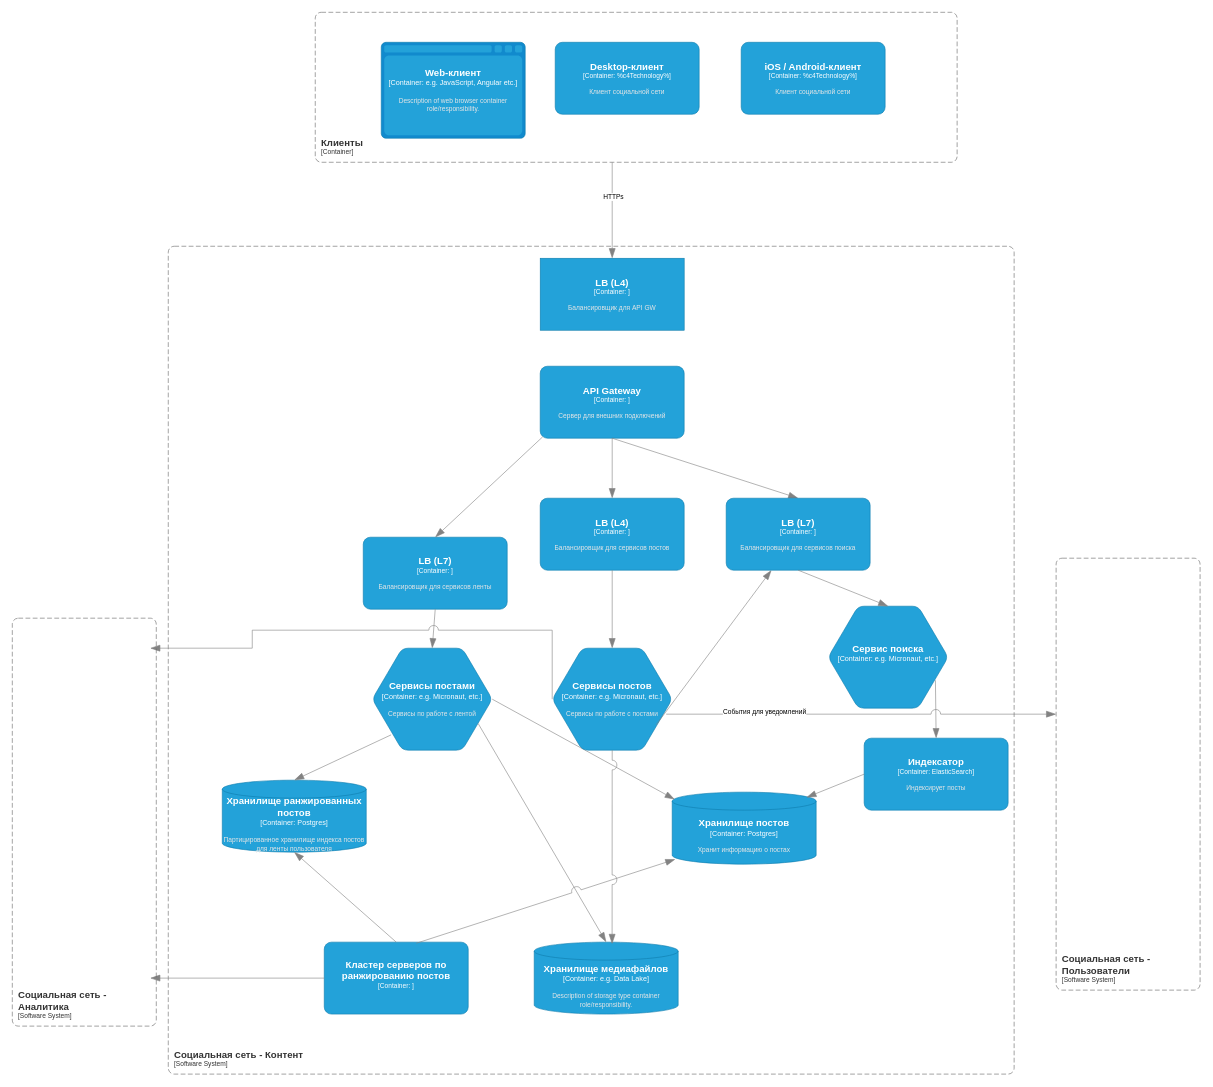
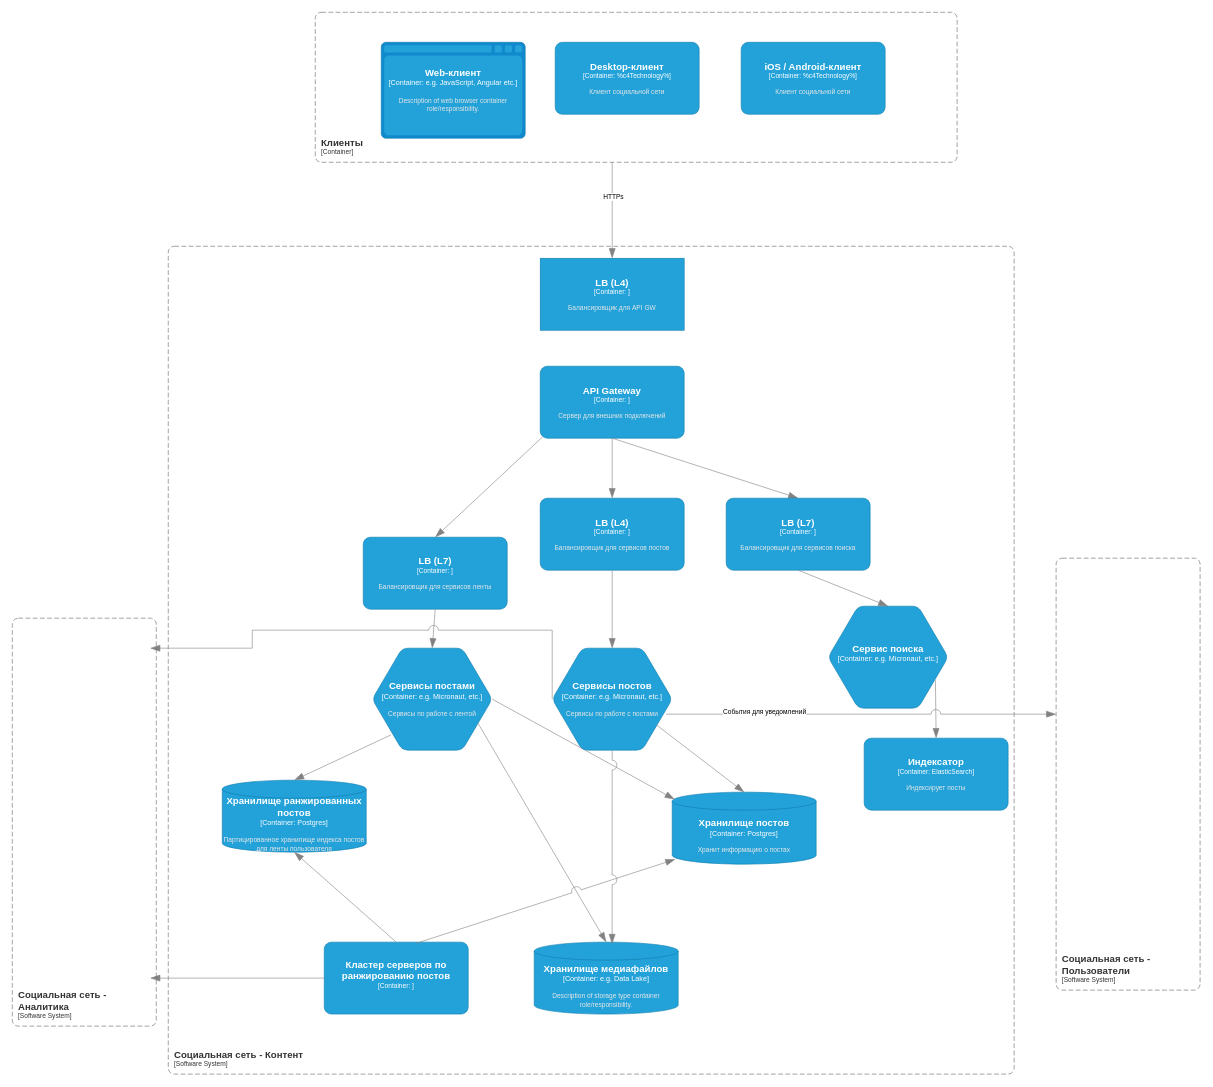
(715, 646) -> (696, 755)
(839, 784) -> none
